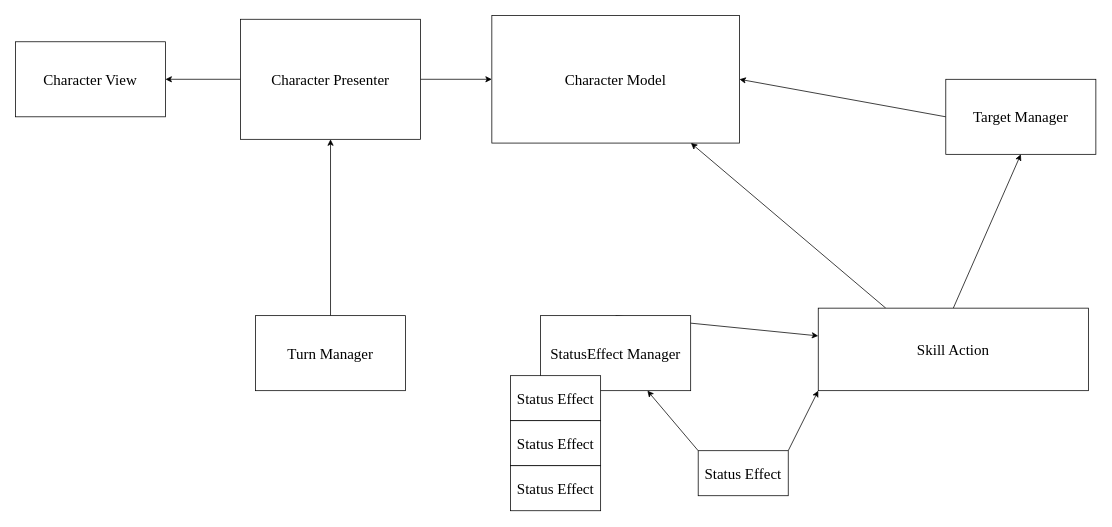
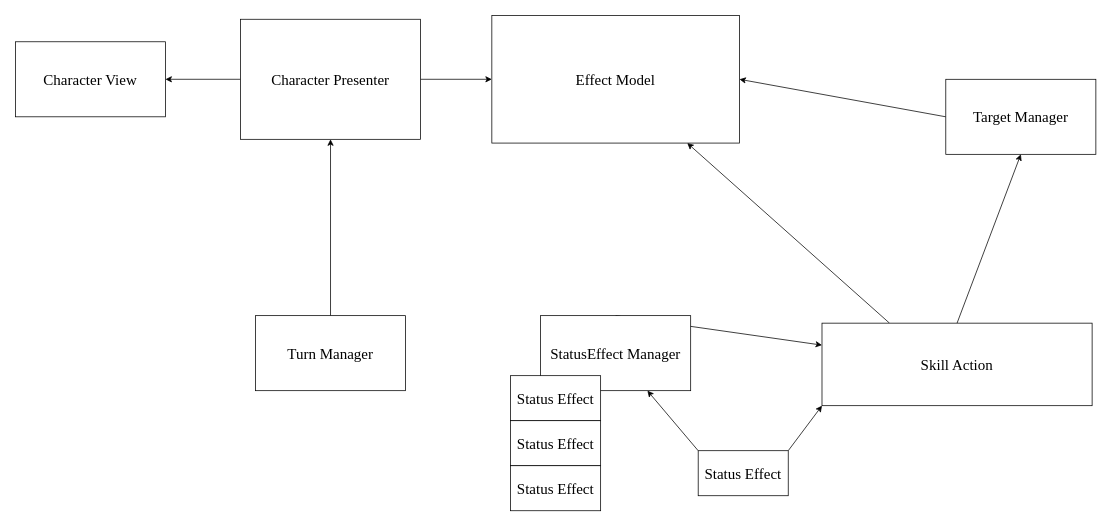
(615, 79) -> (615, 79)
(953, 349) -> (957, 364)
